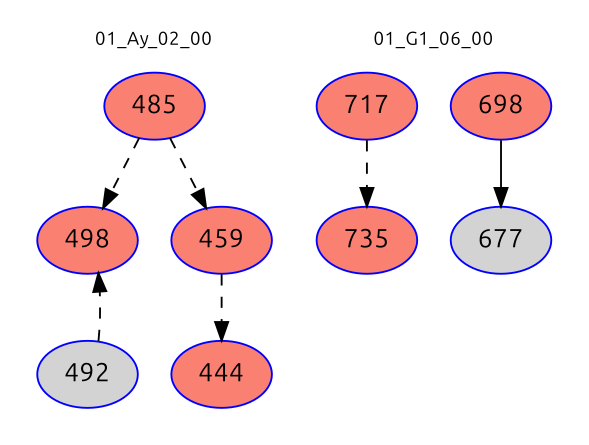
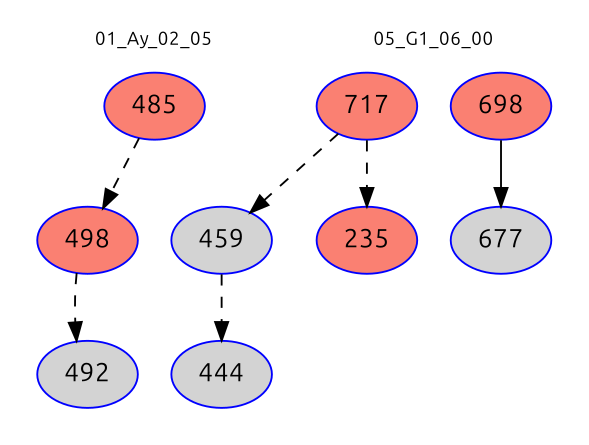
(155, 40) -> (155, 40)
(434, 40) -> (434, 40)
(184, 165) -> (314, 155)
(222, 240) -> (222, 240)
(367, 240) -> (367, 240)
(100, 317) -> (75, 298)
(222, 374) -> (222, 374)
